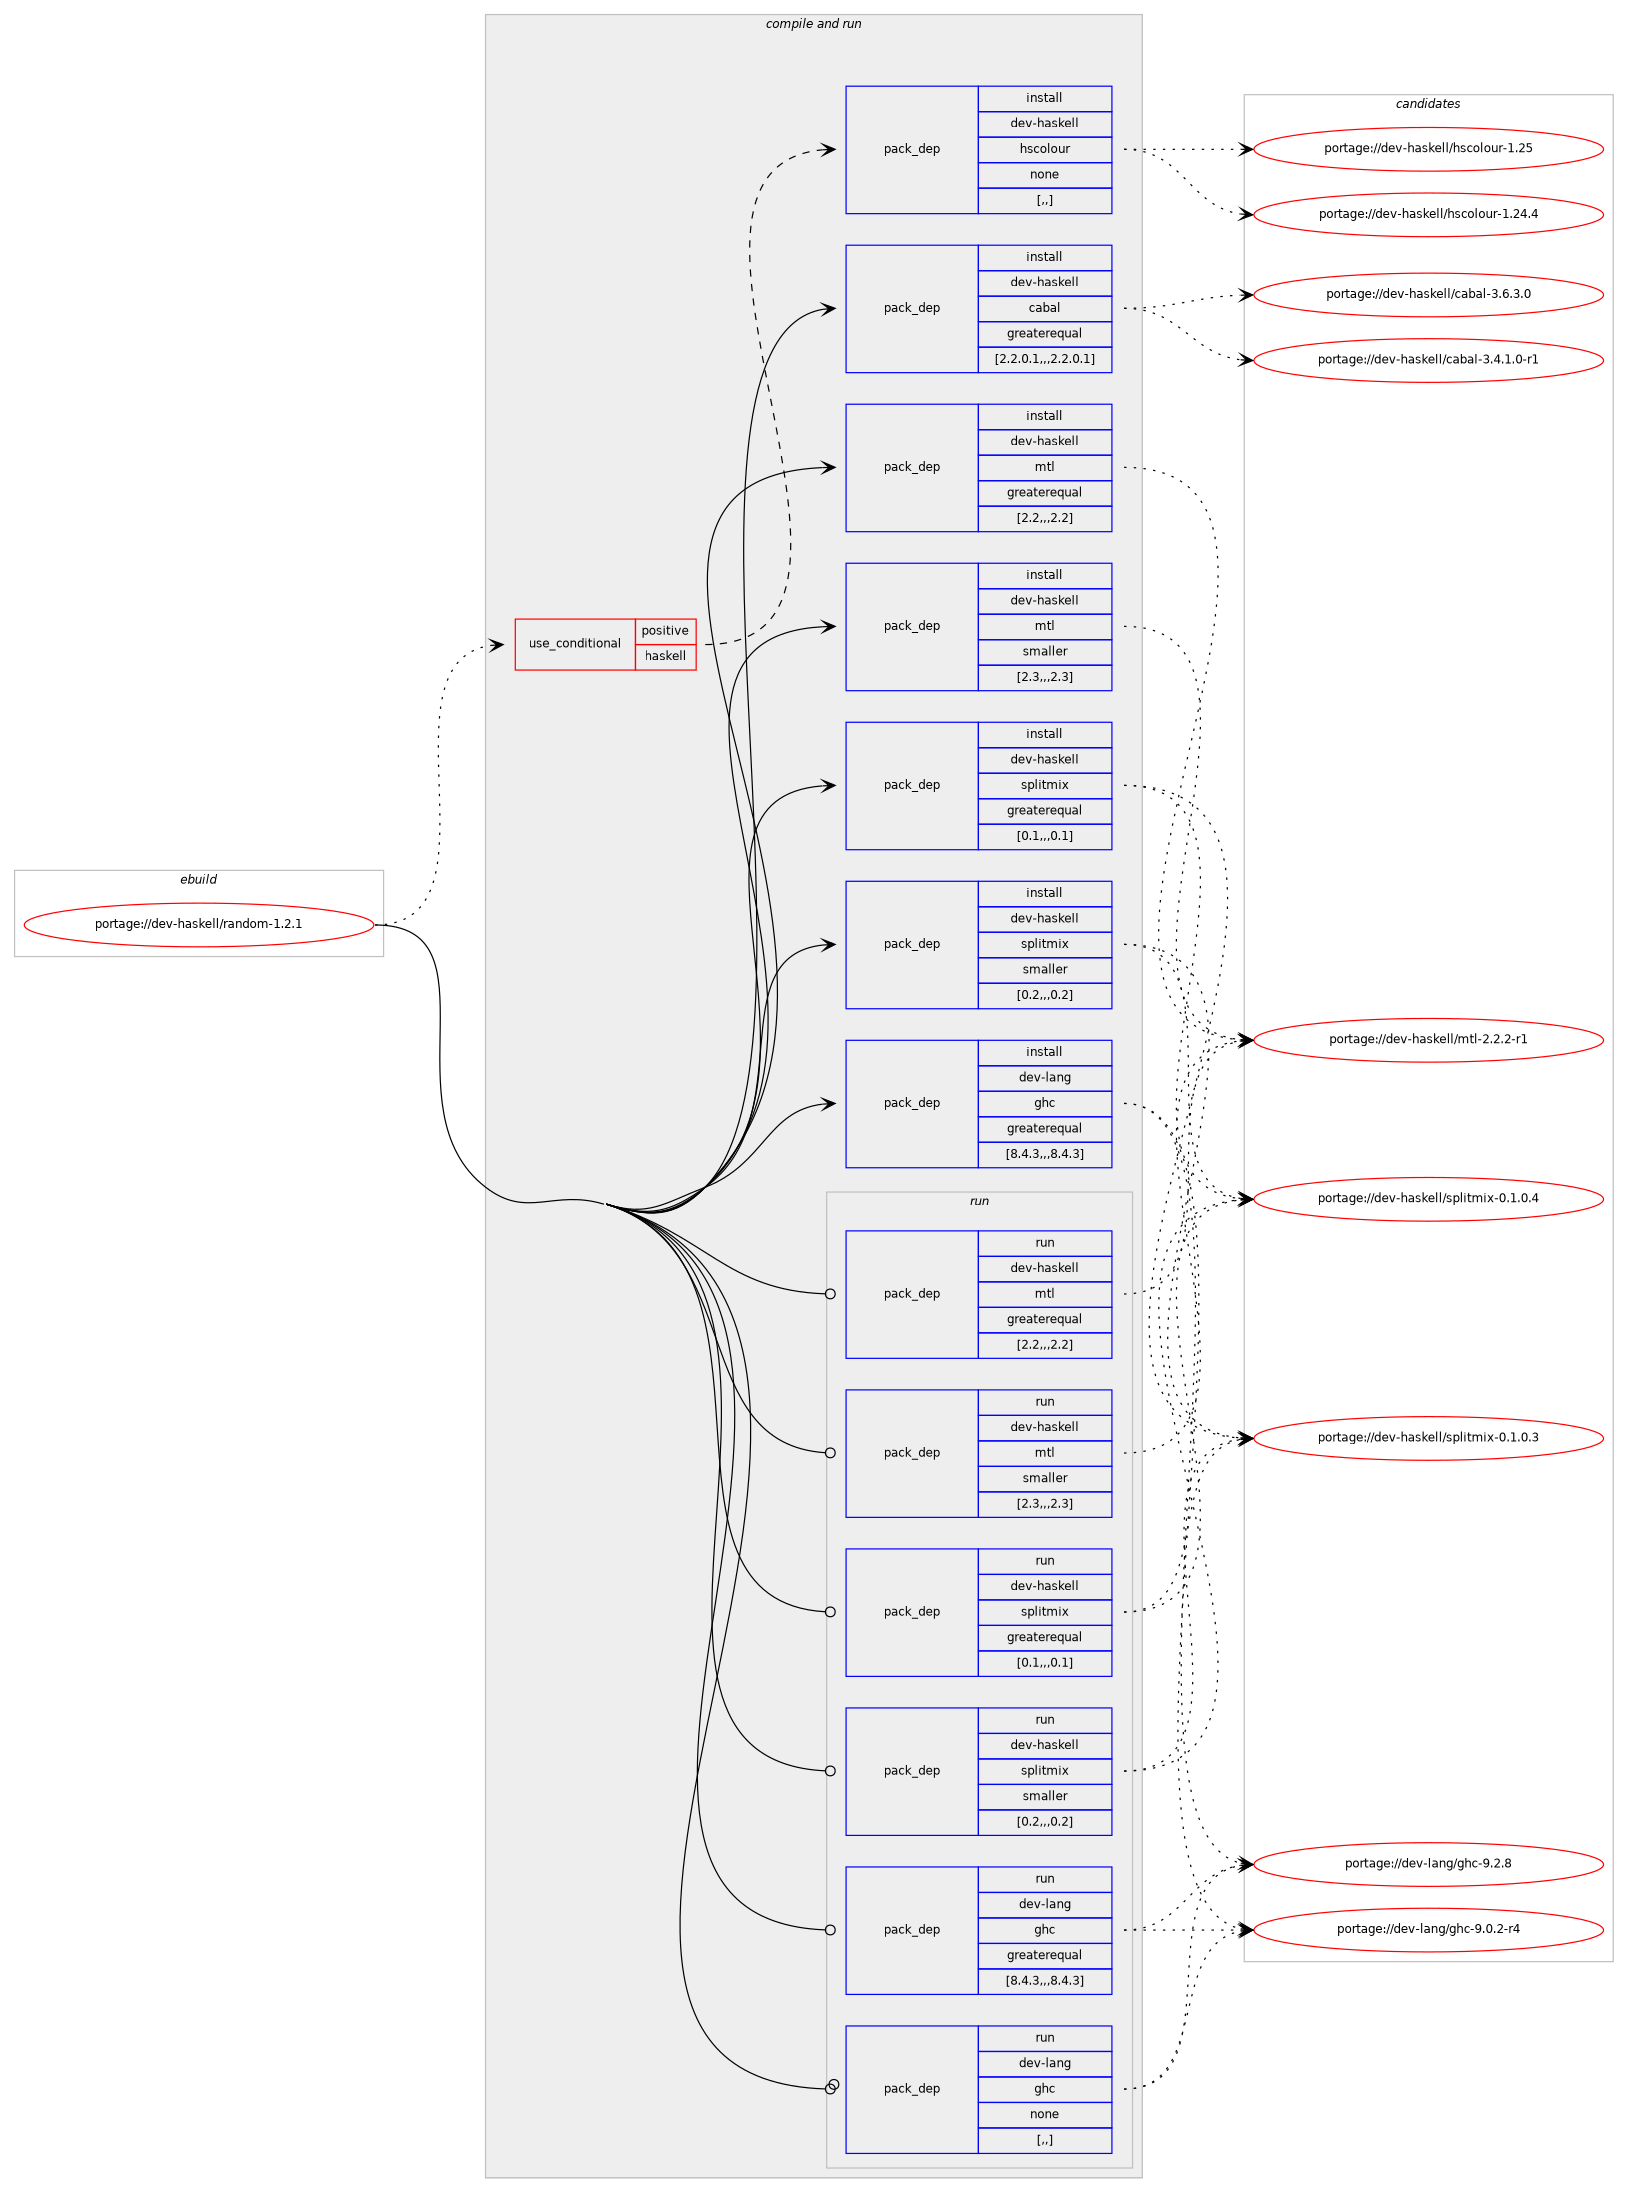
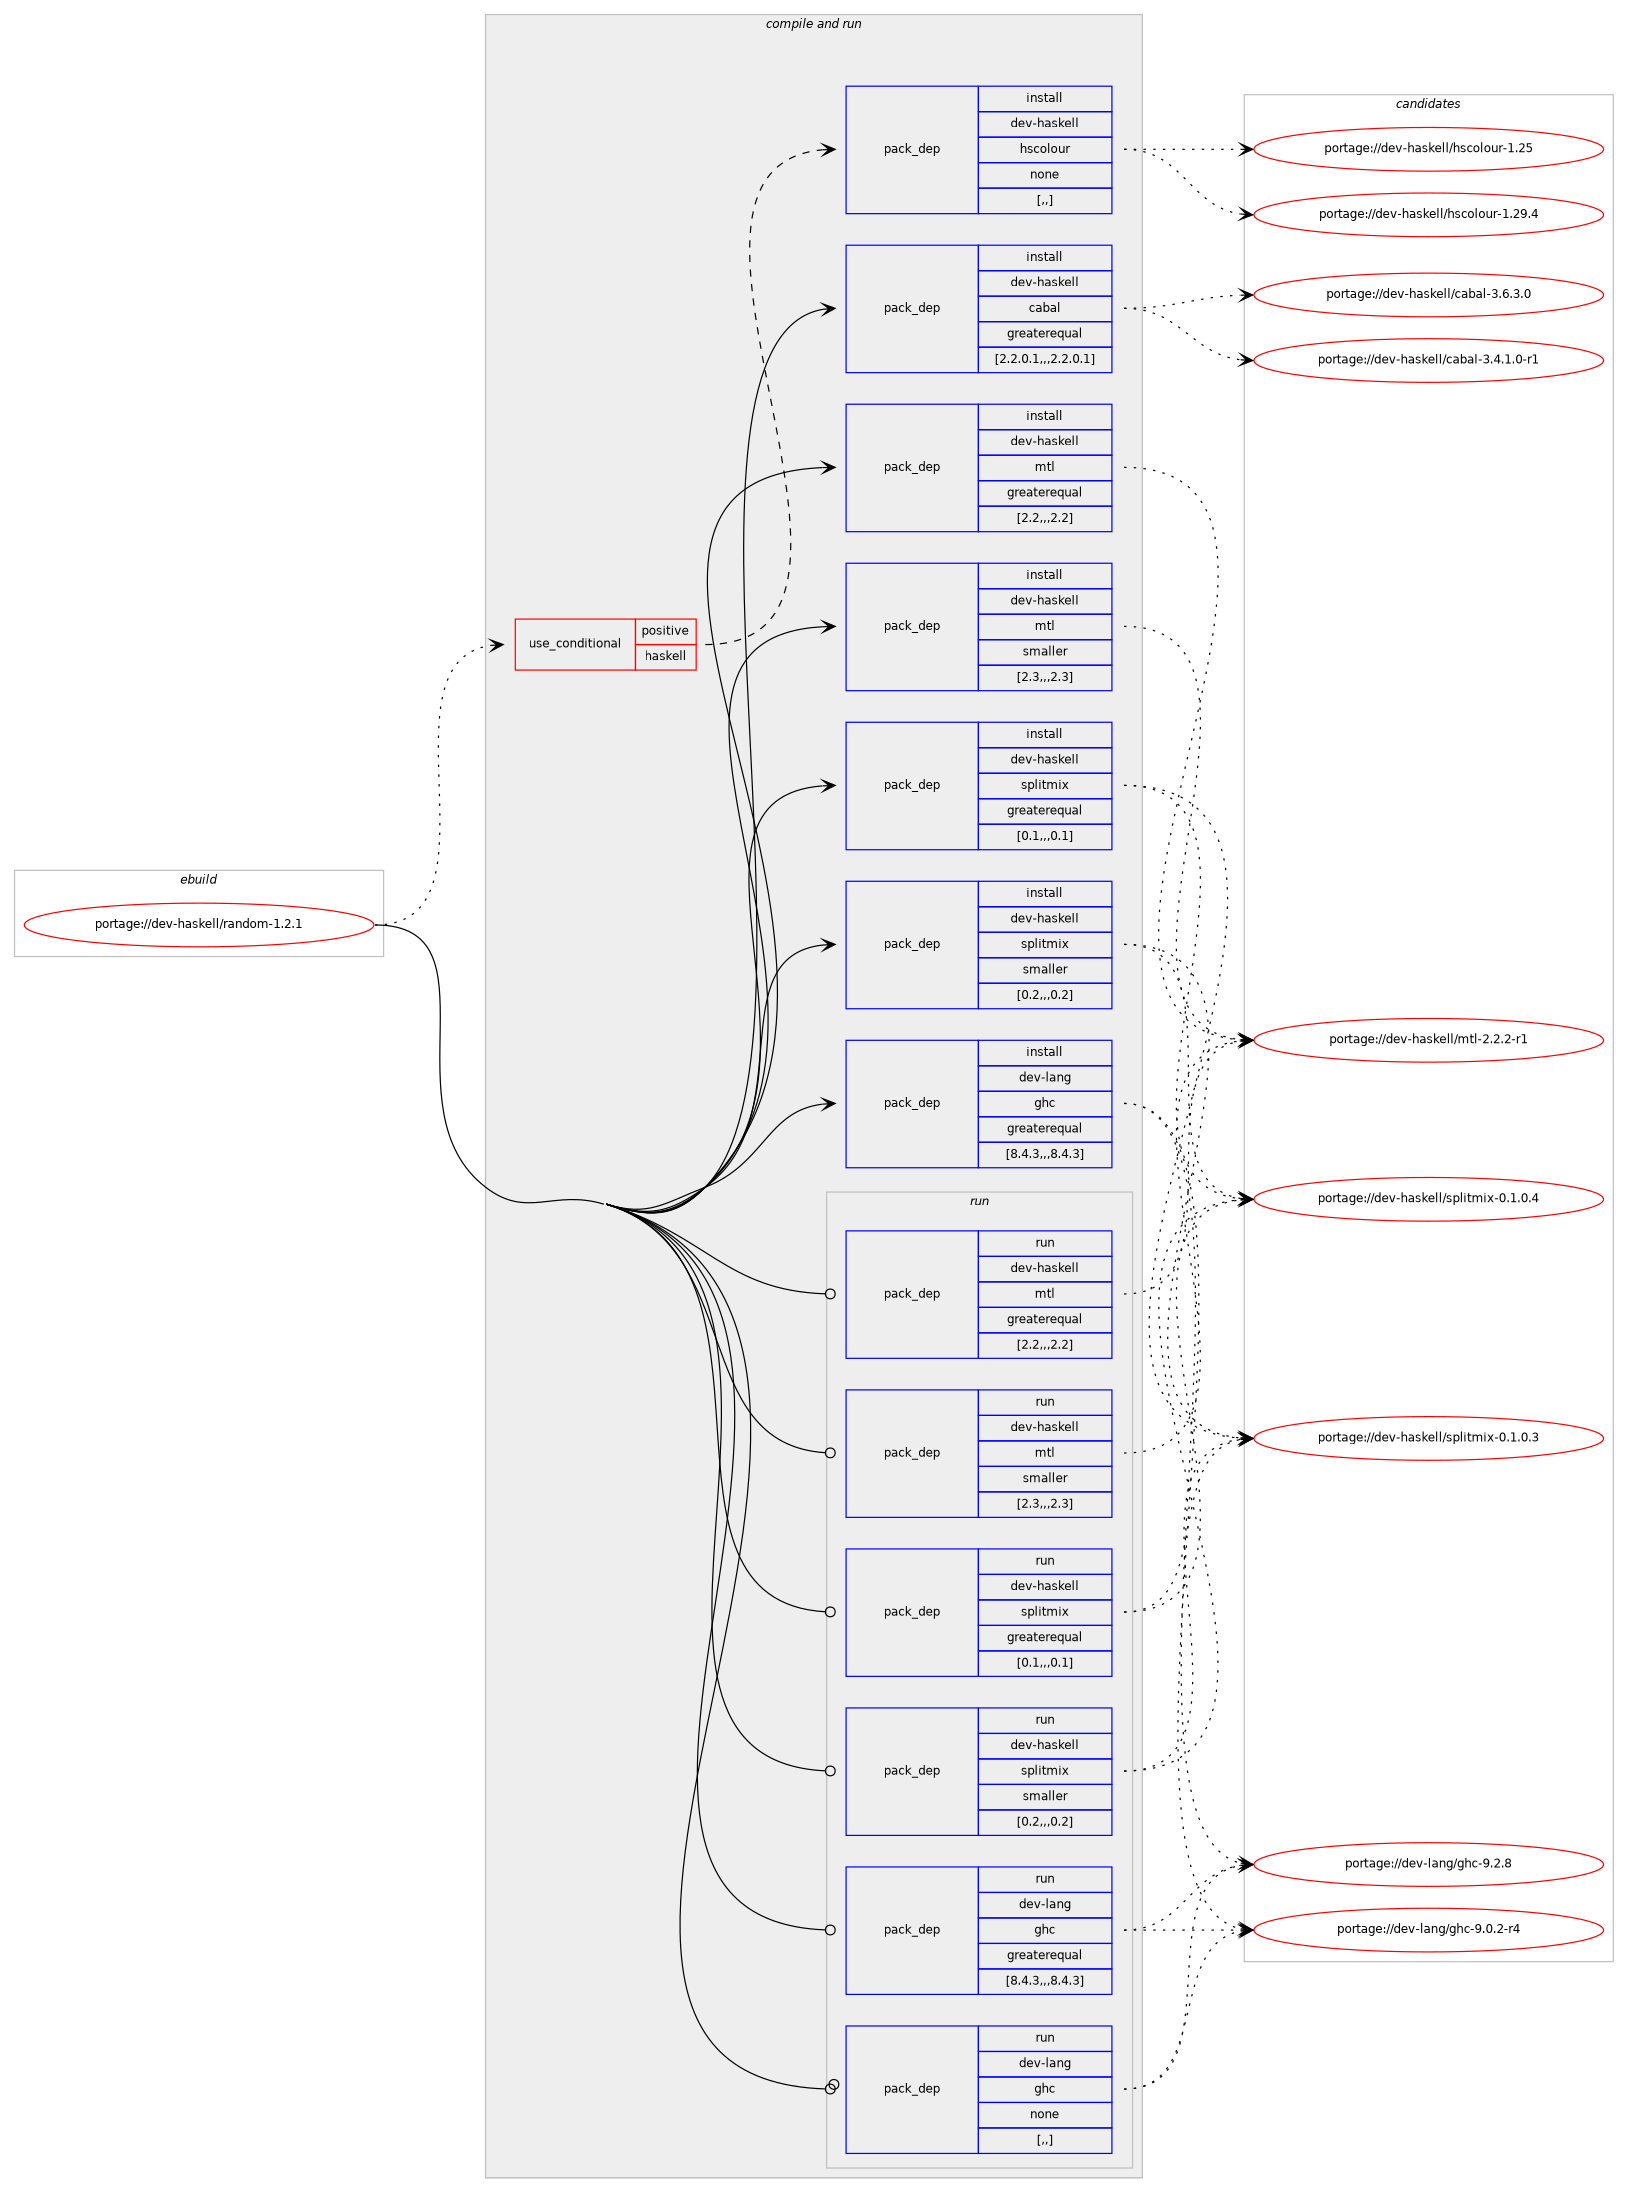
(1429, 215) -> (1429, 215)
